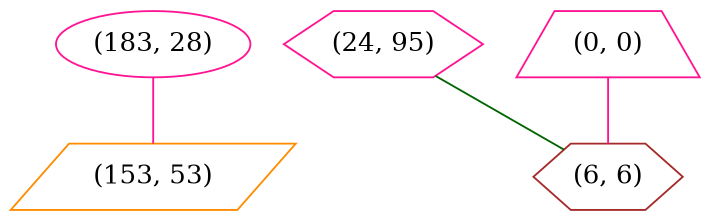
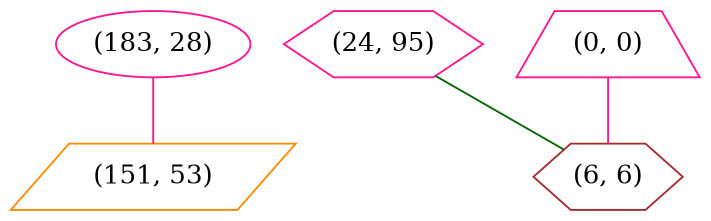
(153, 177) -> (153, 177)
